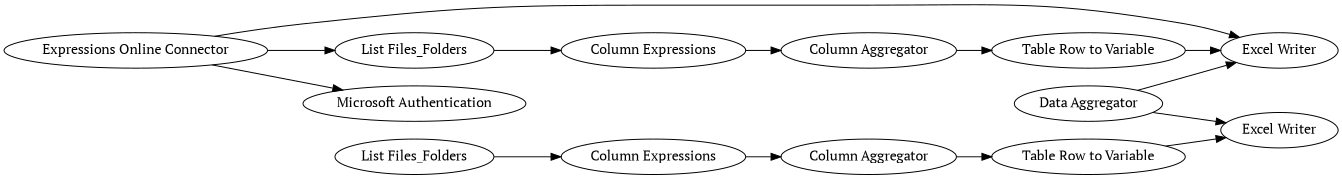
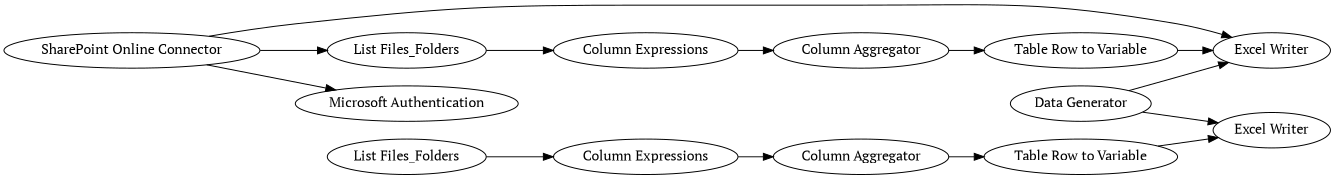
(136, 50) -> (132, 50)
(1089, 104) -> (1081, 104)
